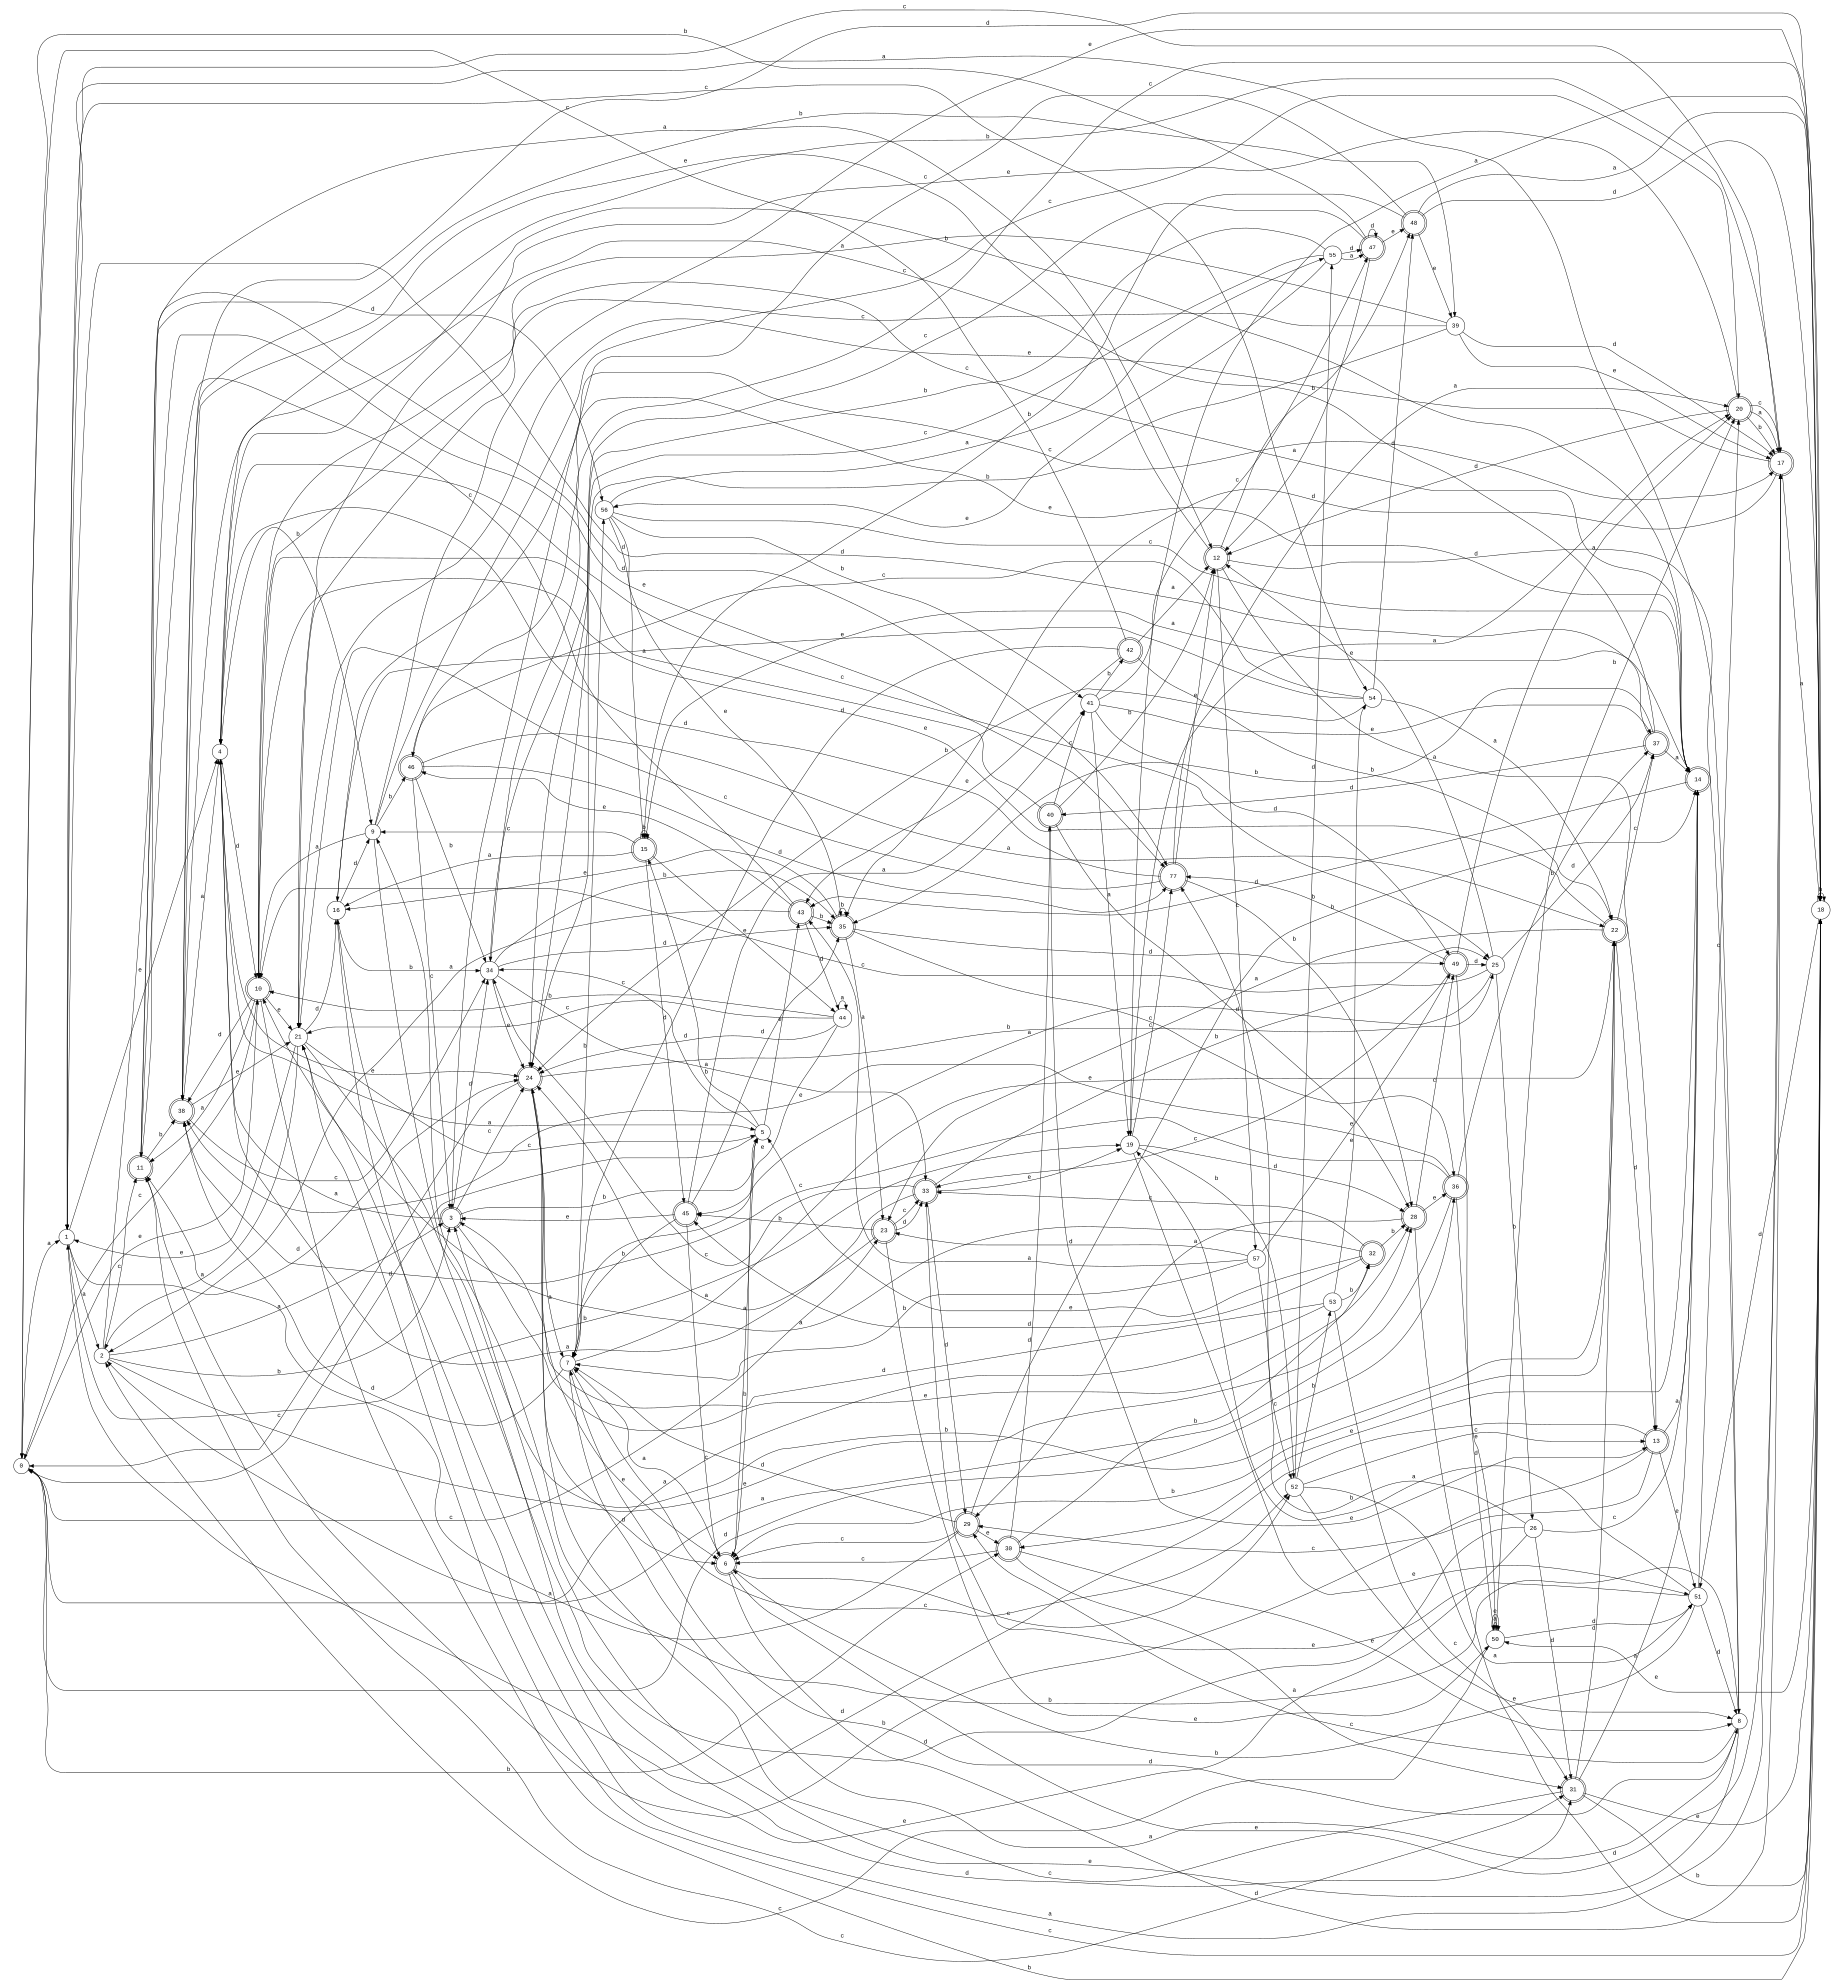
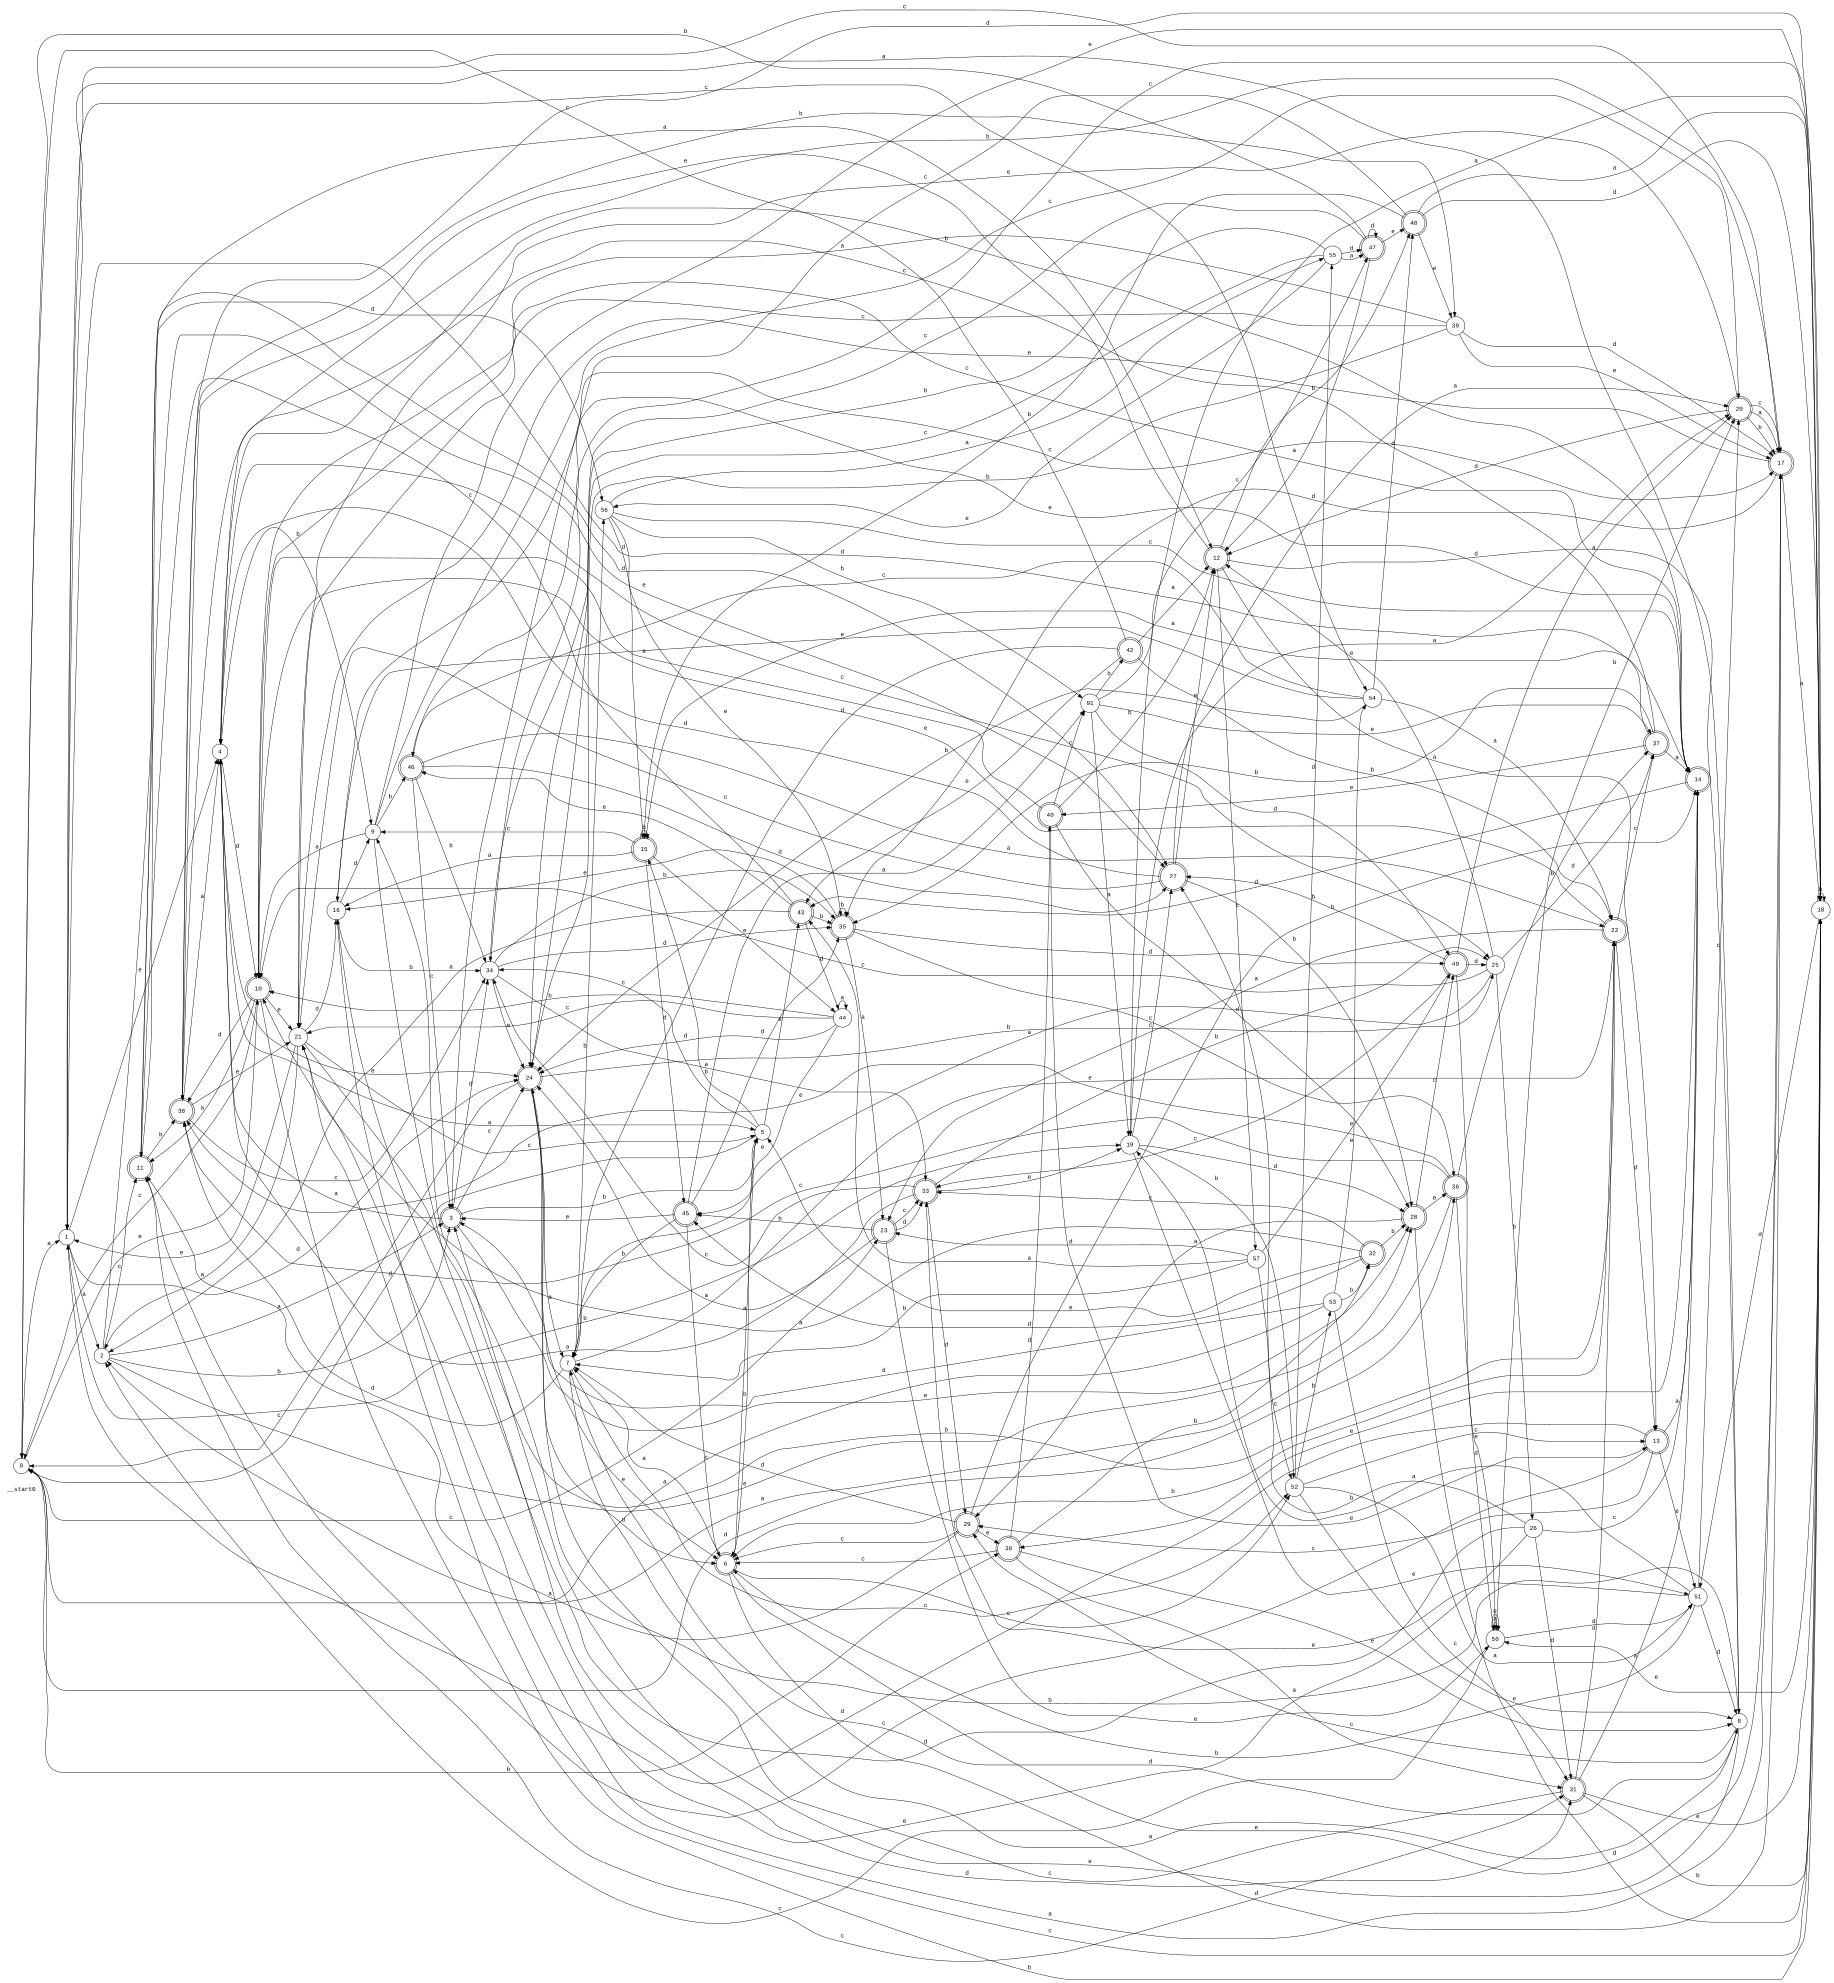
(1090, 703) -> (1090, 703)
(1352, 788) -> (1352, 788)
(1173, 877) -> (1173, 877)
none -> (21, 1489)
(884, 1723) -> (884, 1723)
